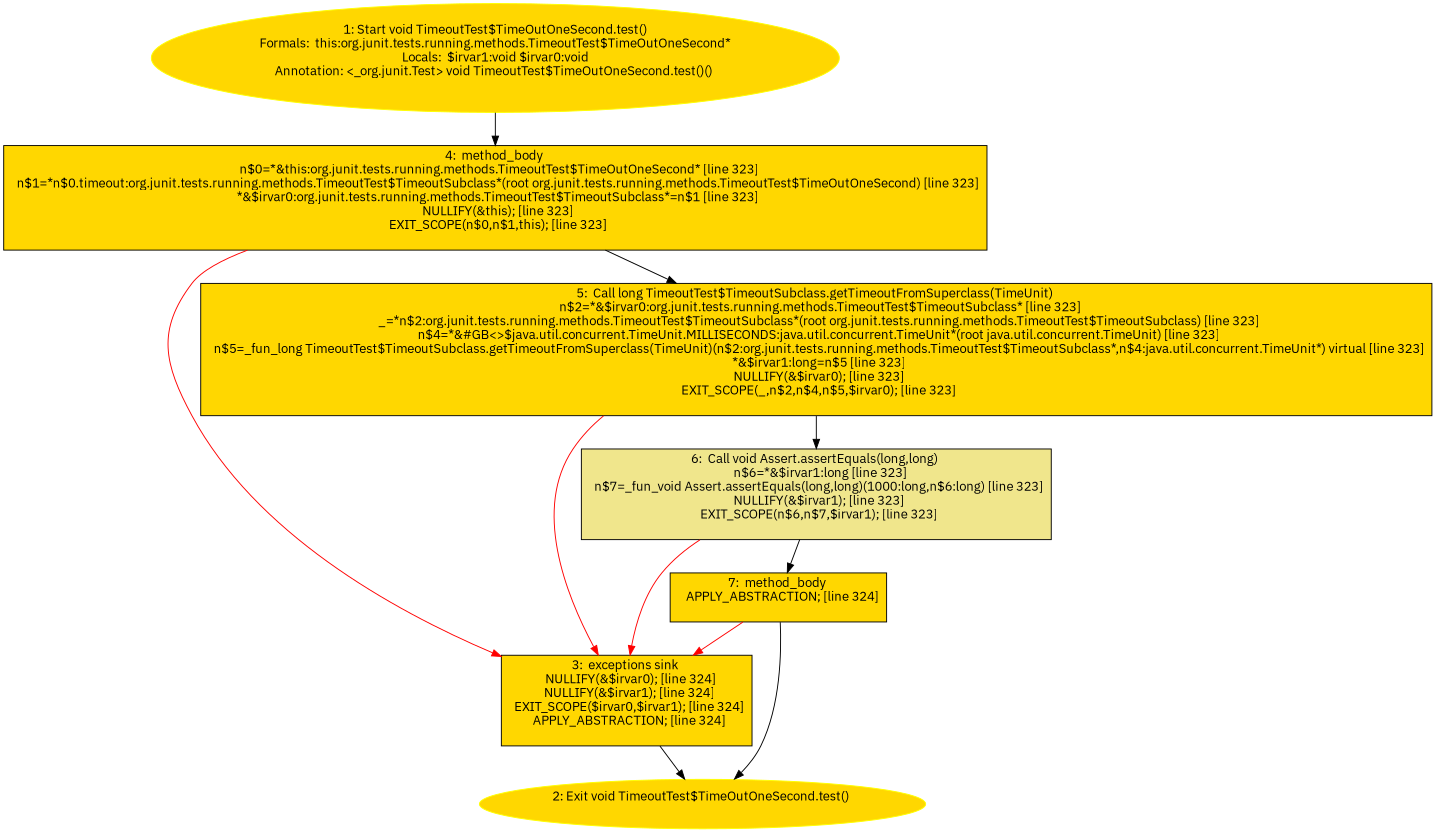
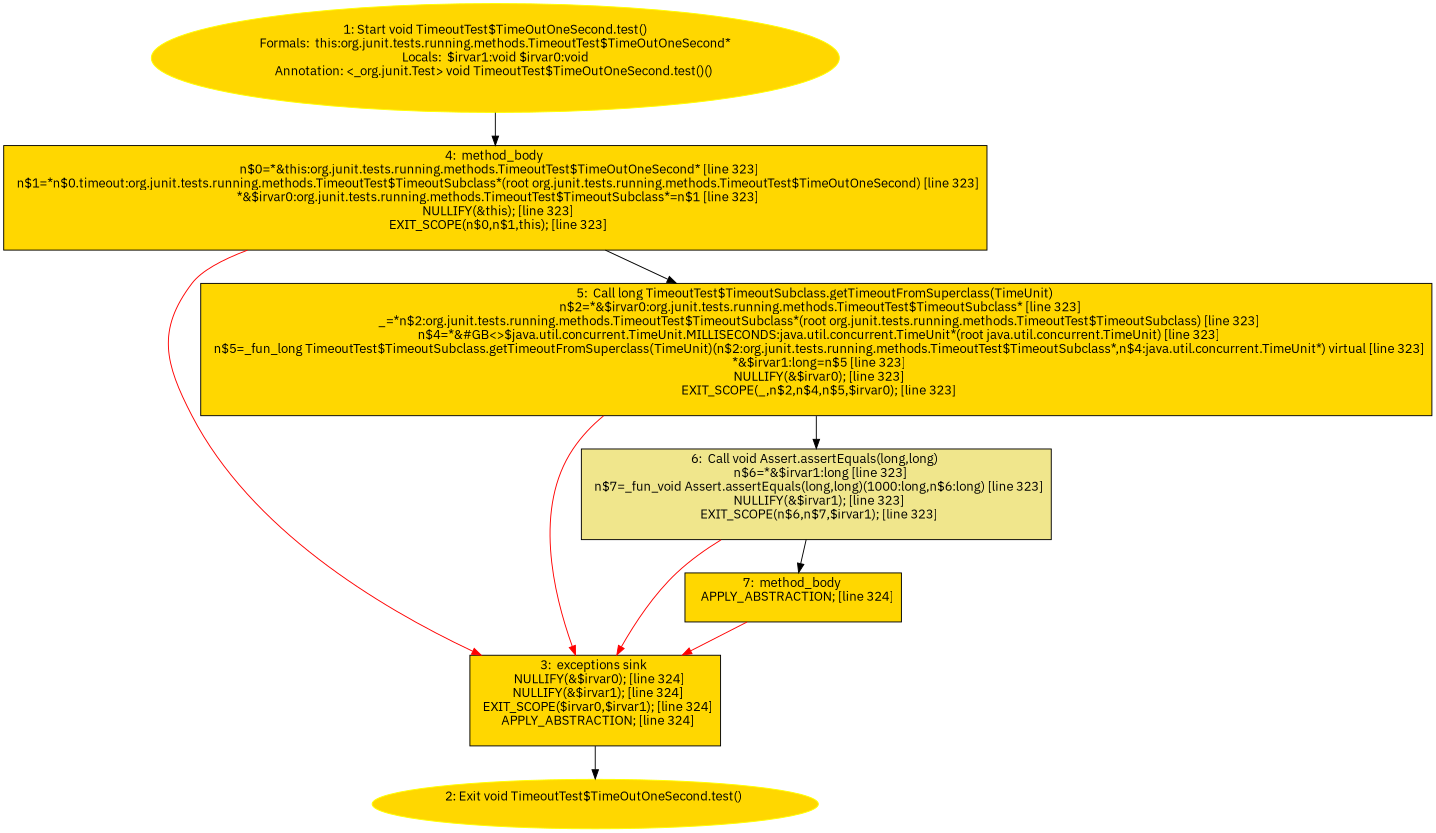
(775, 702) -> none
